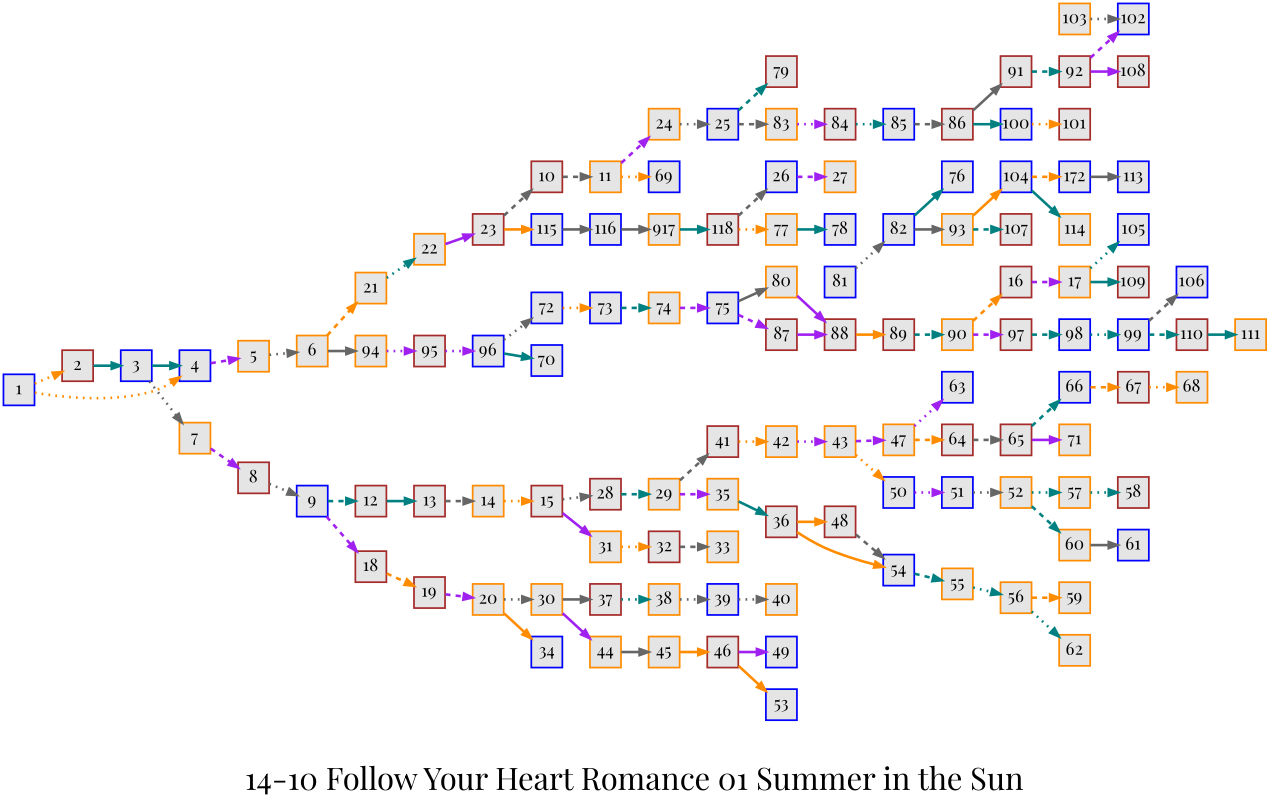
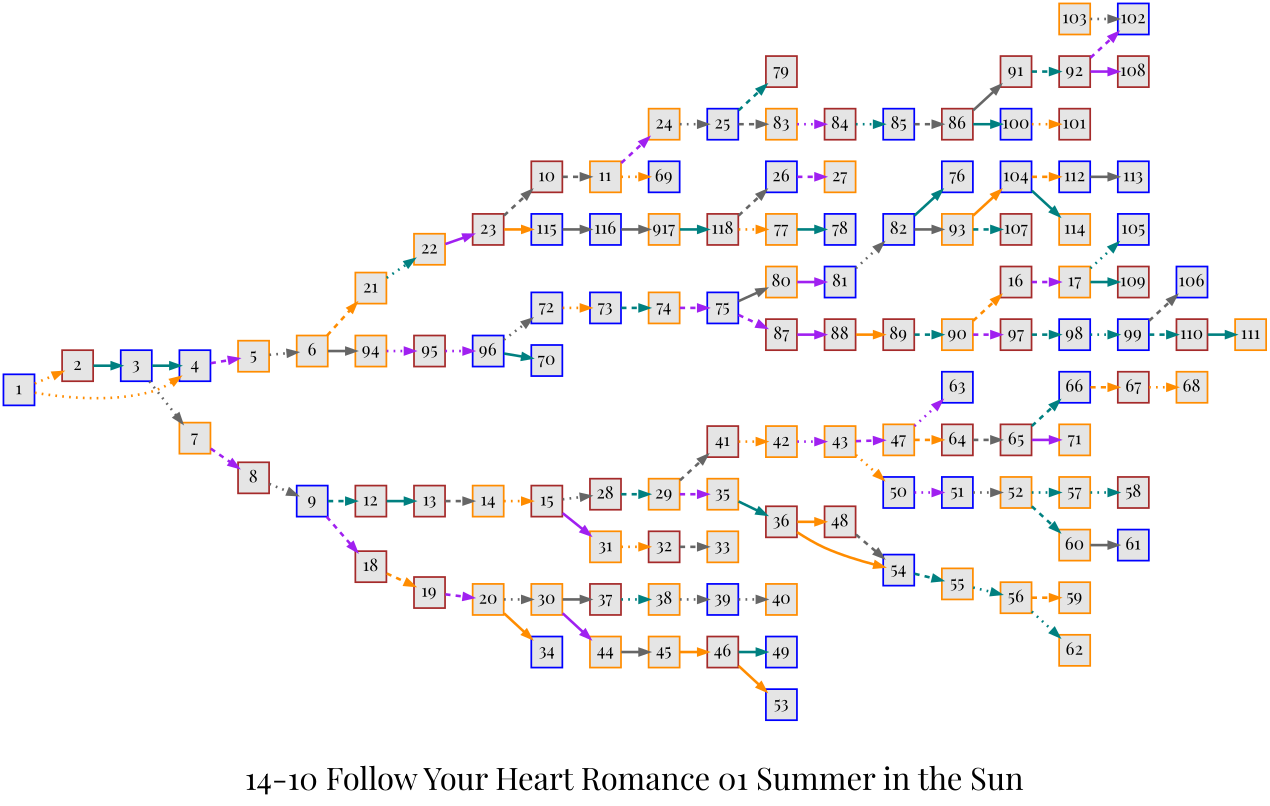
(1075, 177) -> (1075, 177)
(807, 305) -> (806, 282)
(748, 652) -> (748, 652)
